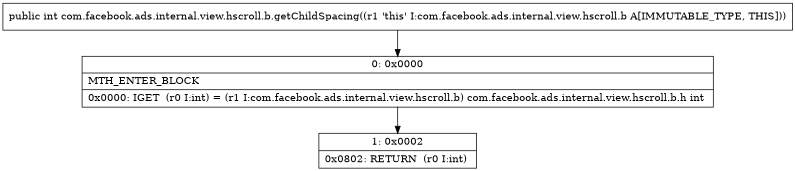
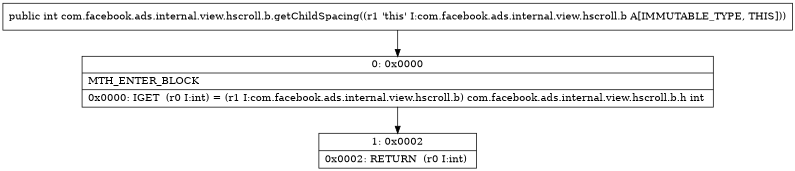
(398, 159) -> (398, 159)
